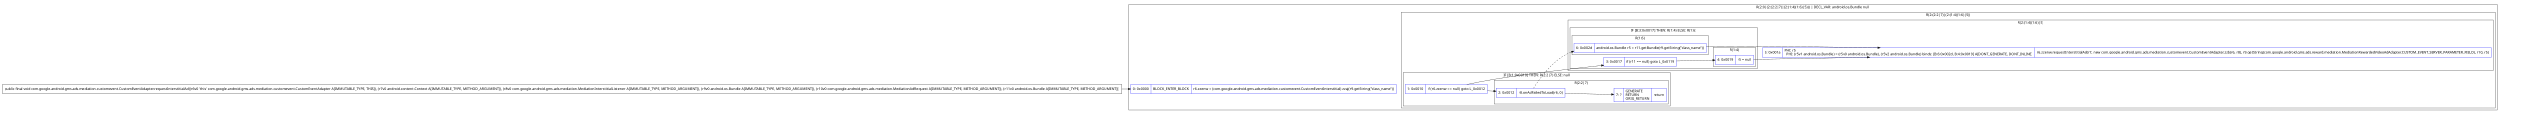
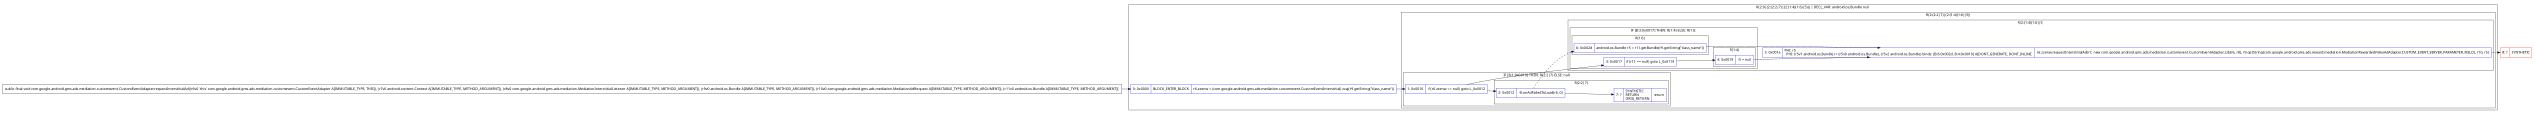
none -> (2516, 52)
none -> (1400, 89)
(1634, 91) -> (1635, 91)
